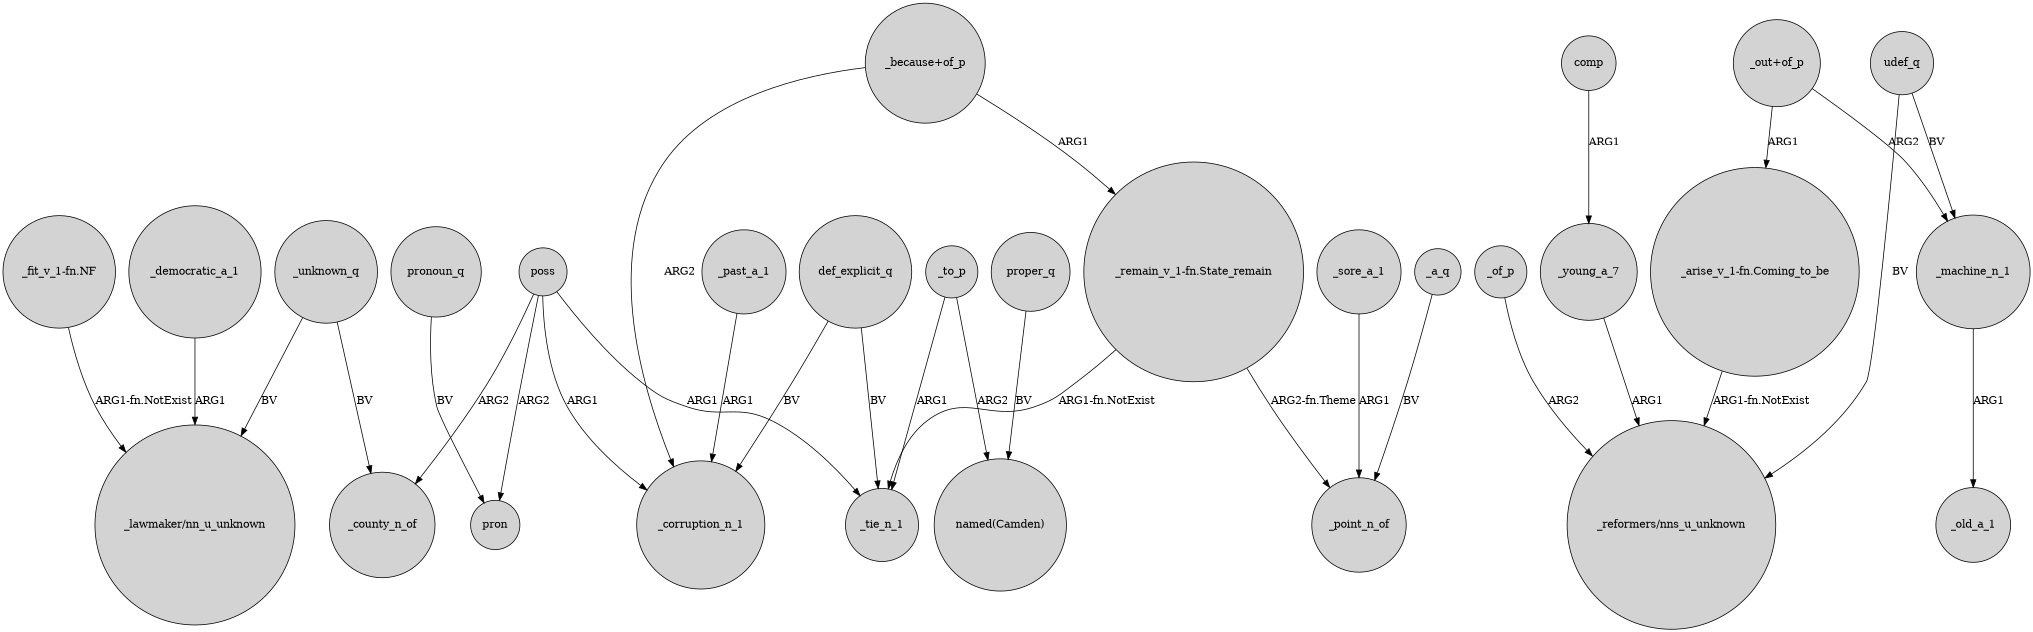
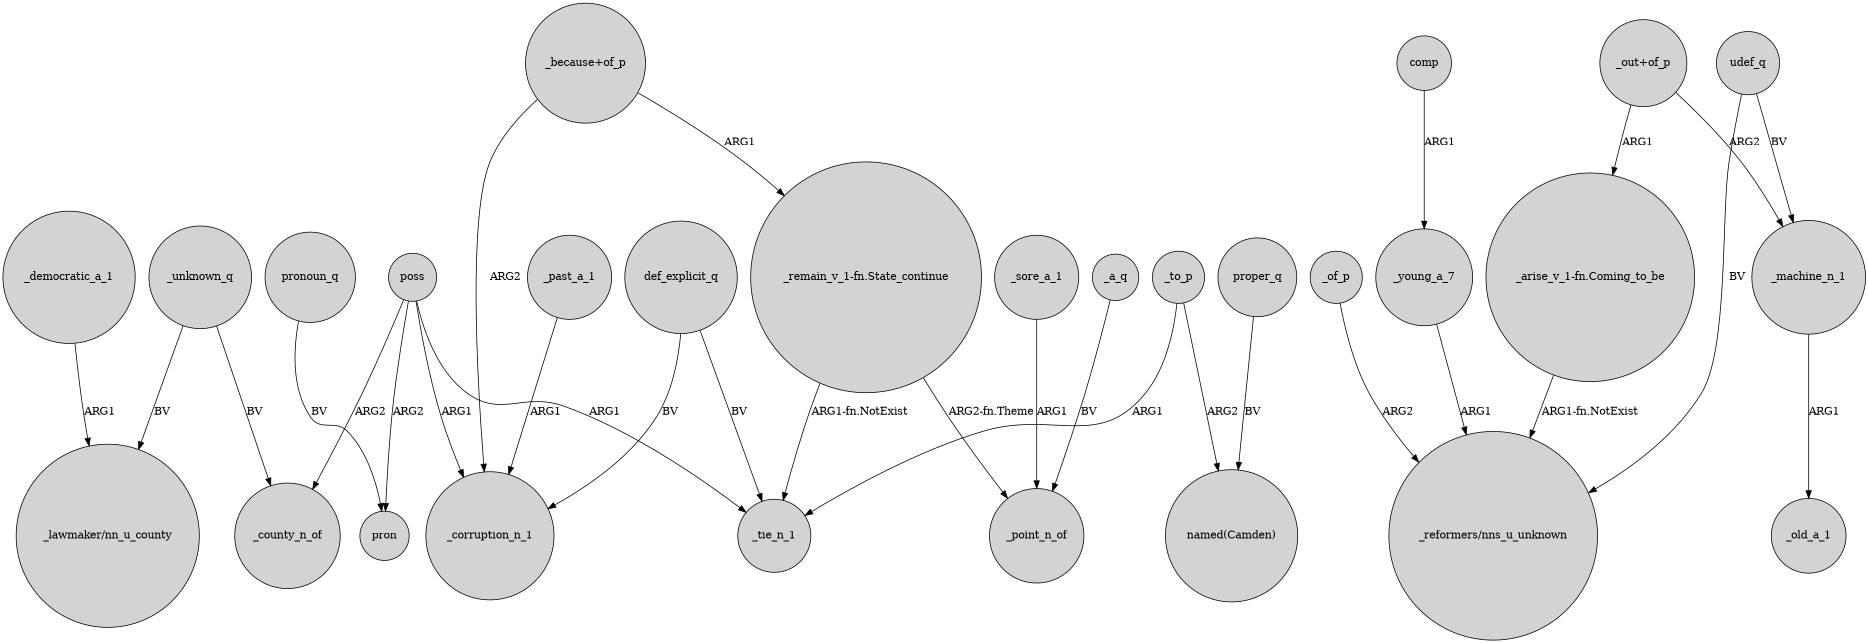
(59, 272) -> none
(1194, 272) -> (866, 277)
(195, 525) -> (108, 536)
